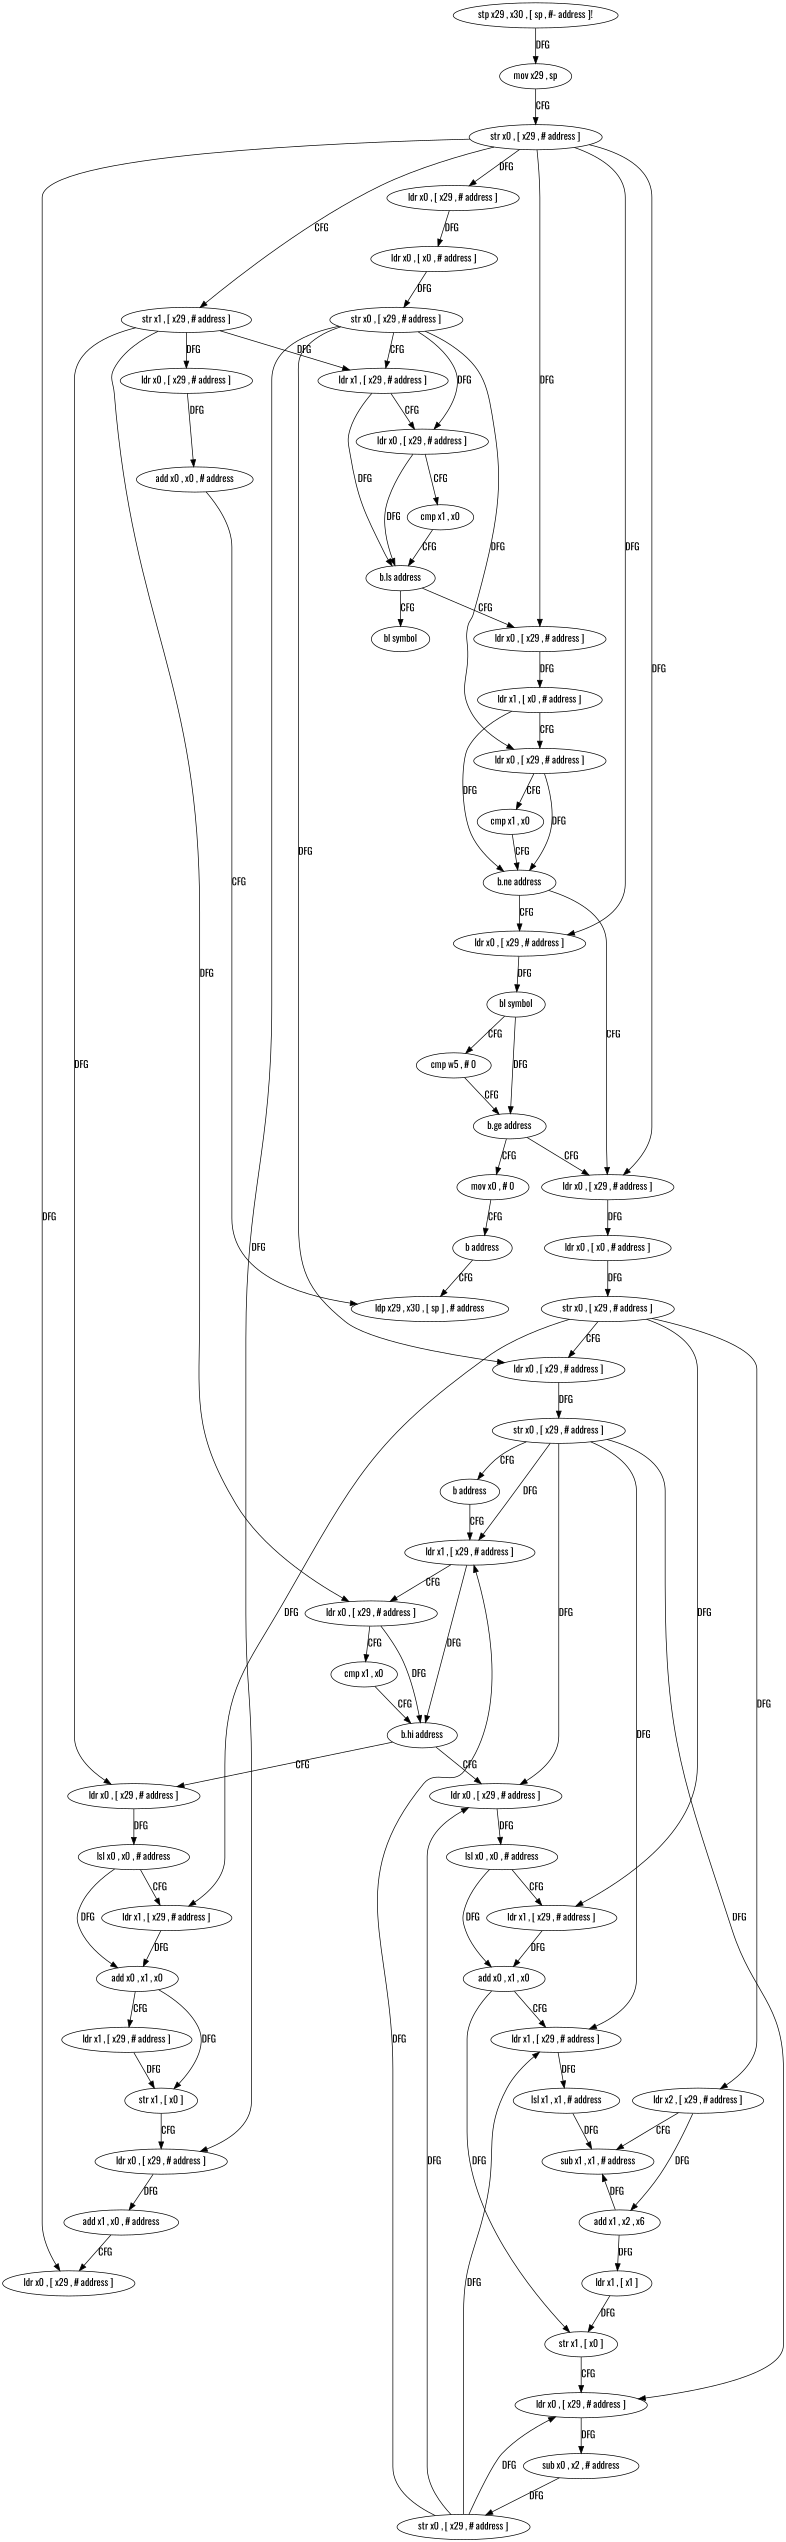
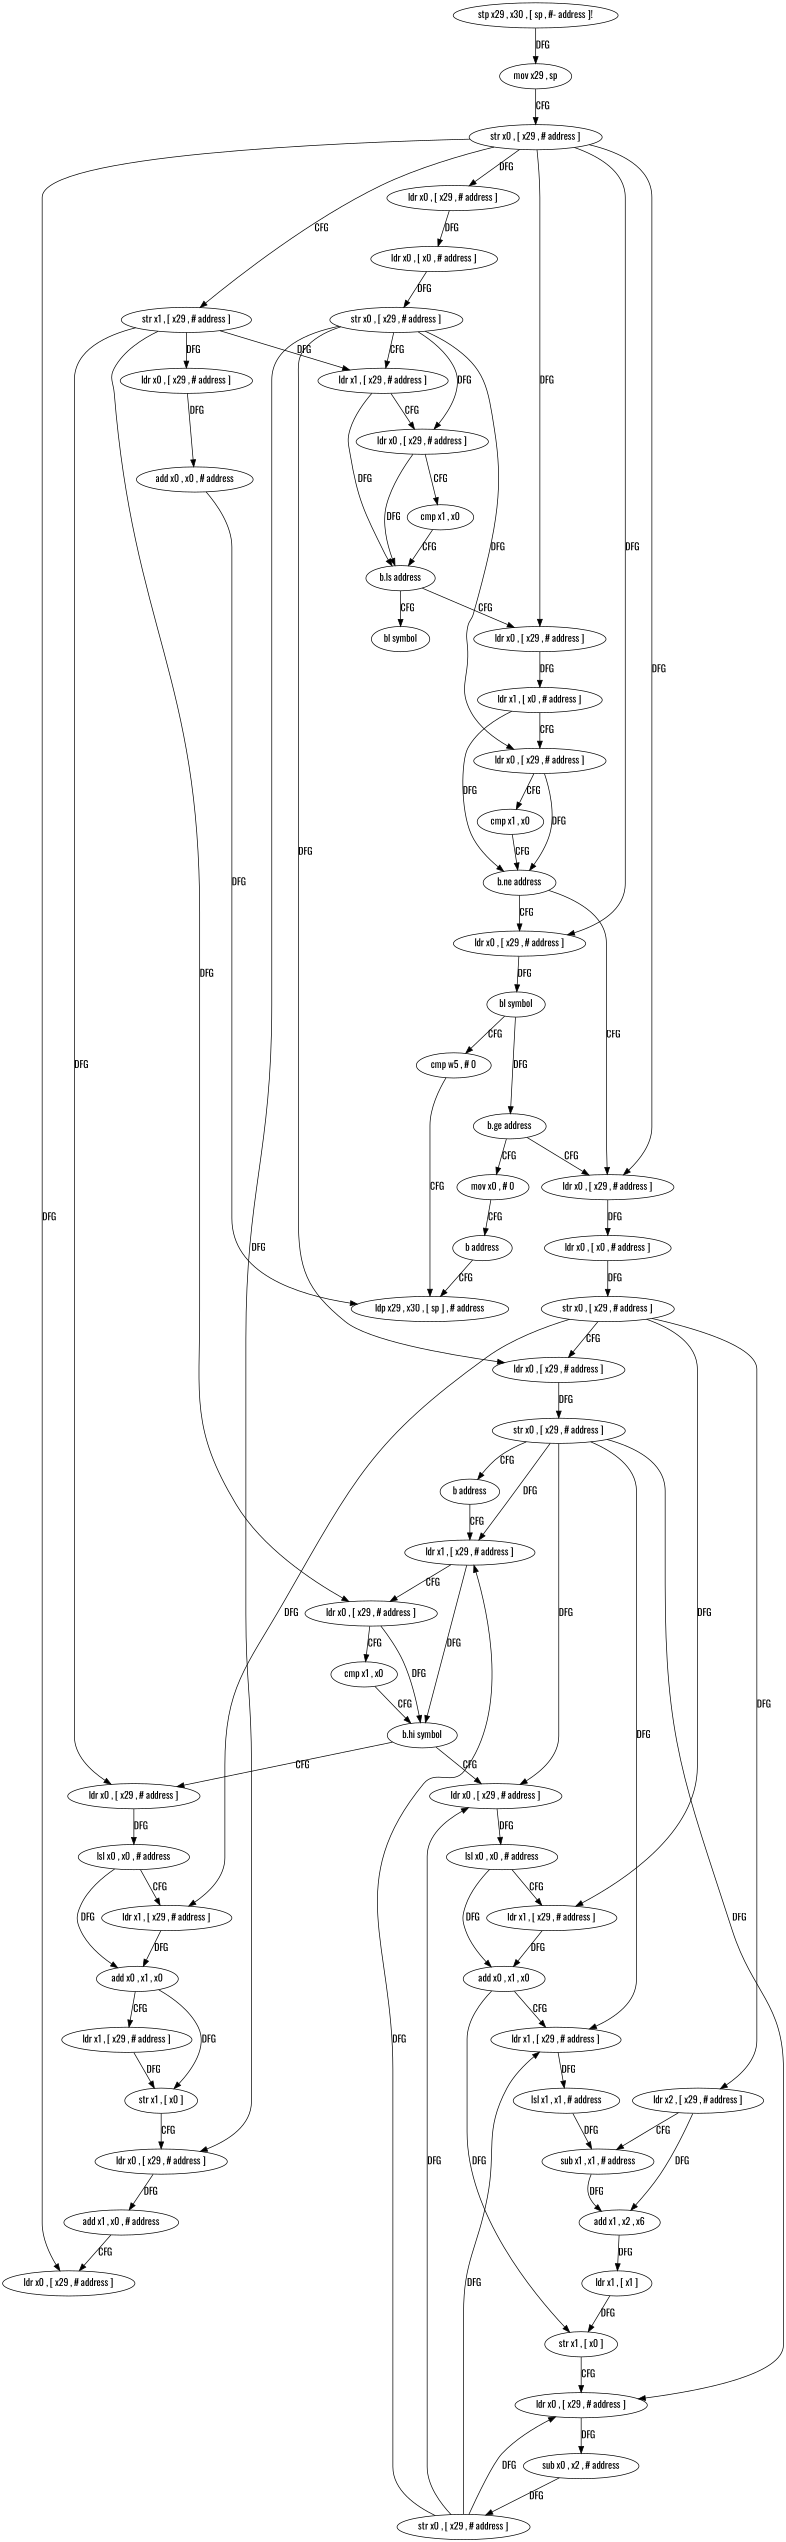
(239, 883) -> (239, 883)
(479, 1093) -> (430, 1182)
(422, 1735) -> (422, 1735)
(610, 2195) -> (588, 2191)
